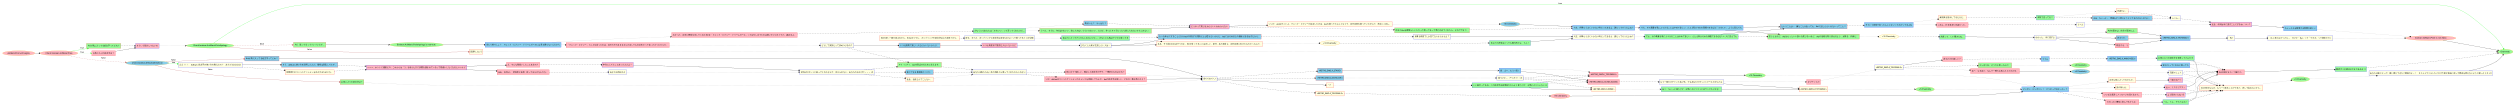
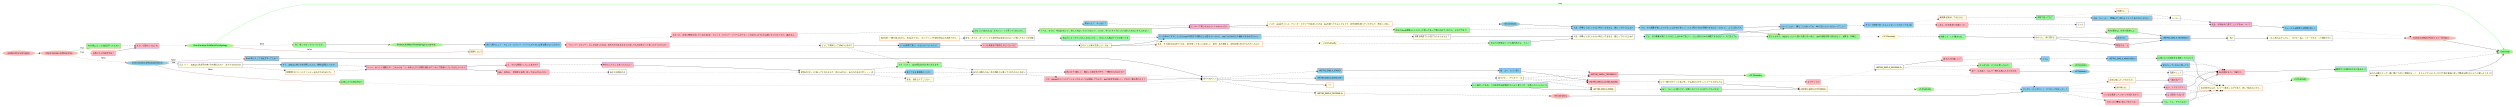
(2431, 38) -> (2431, 38)
